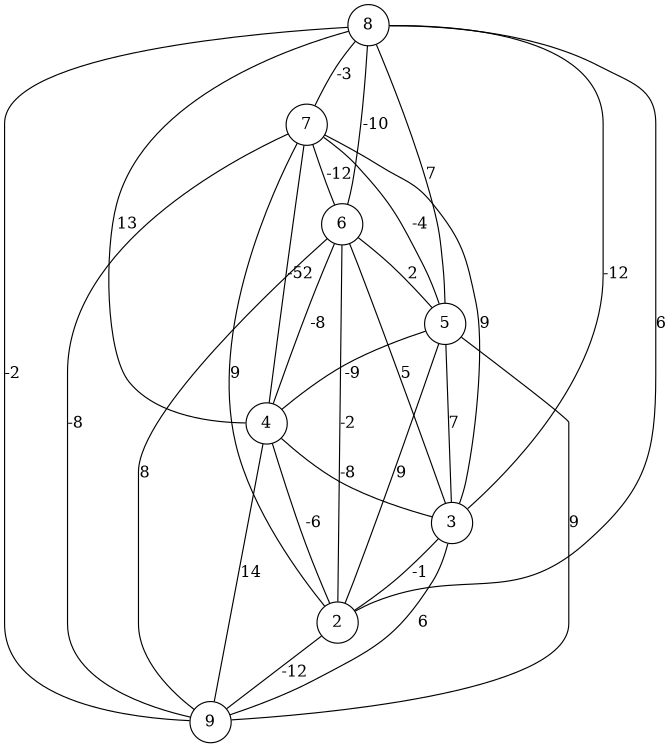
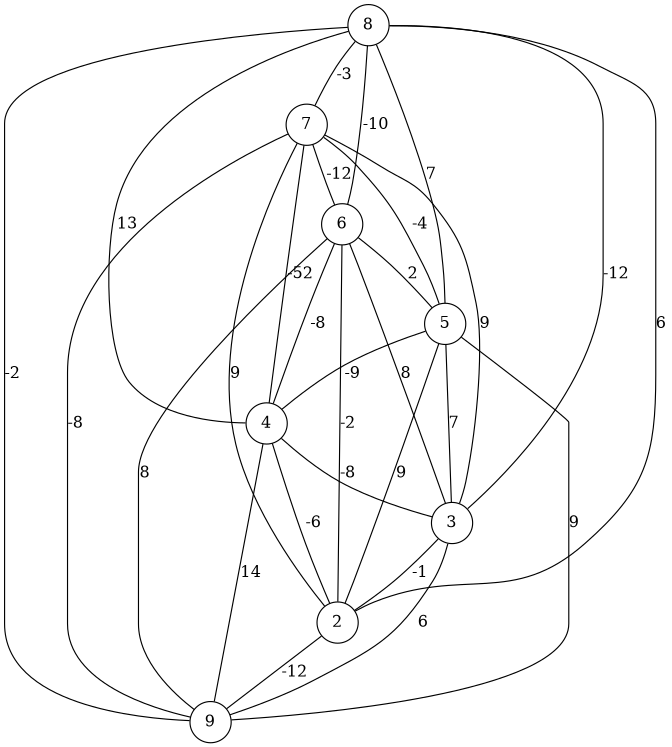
(406, 374) -> (406, 374)
